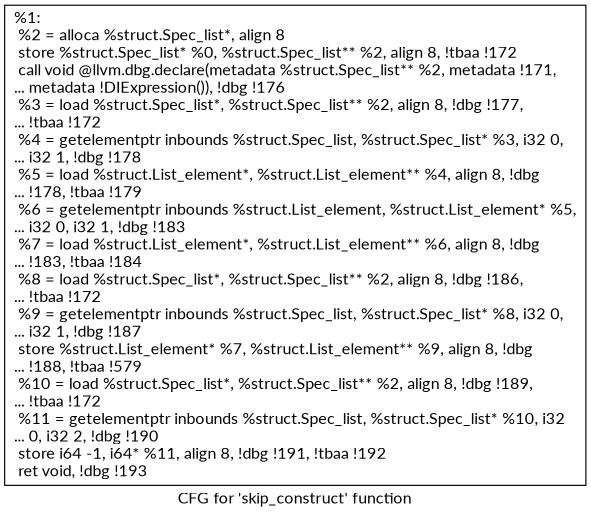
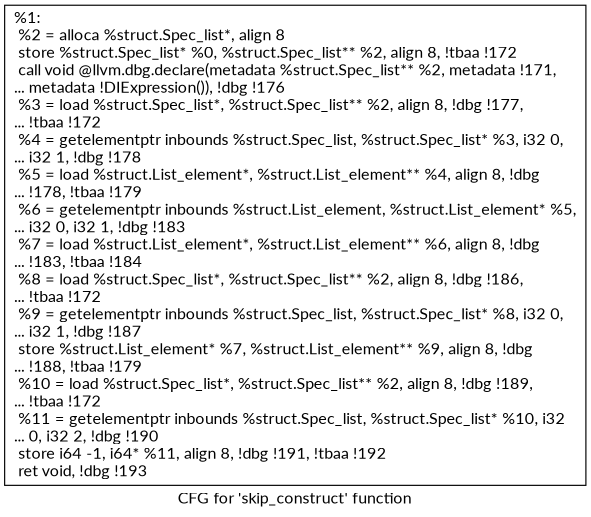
(78, 367) -> (78, 367)
